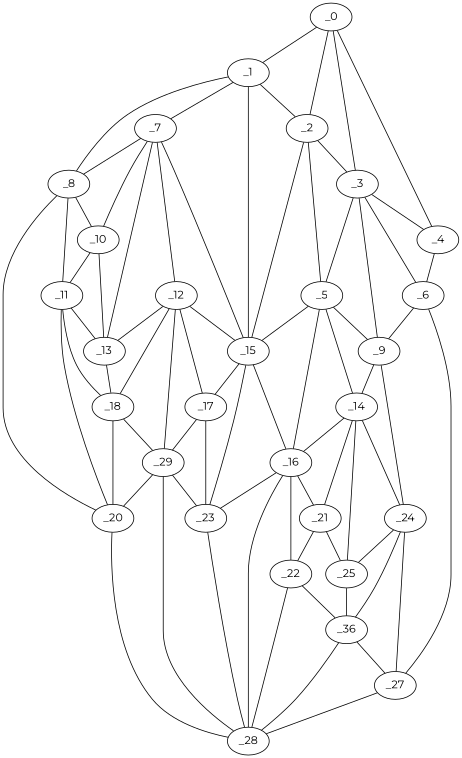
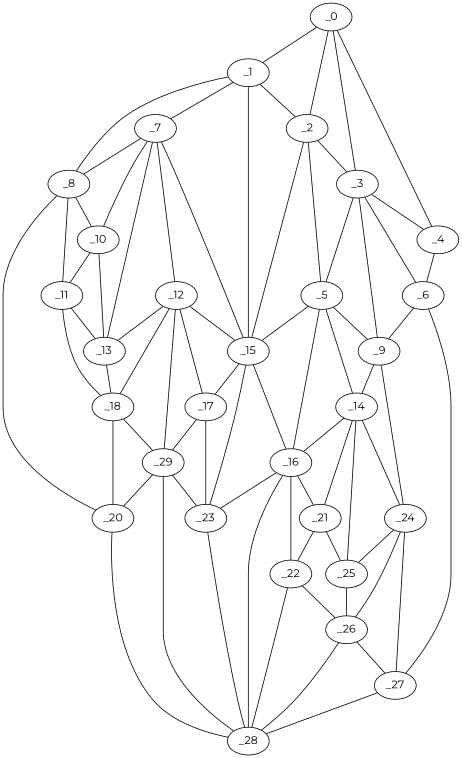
(74, 409) -> none
(347, 630) -> (347, 630)
